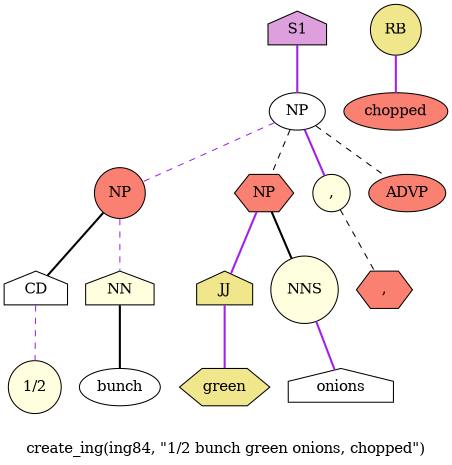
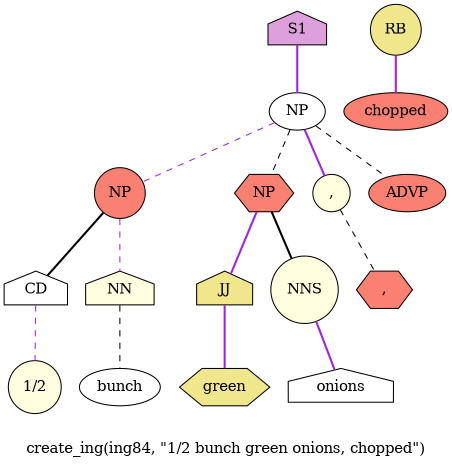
(120, 337) -> (120, 337)
